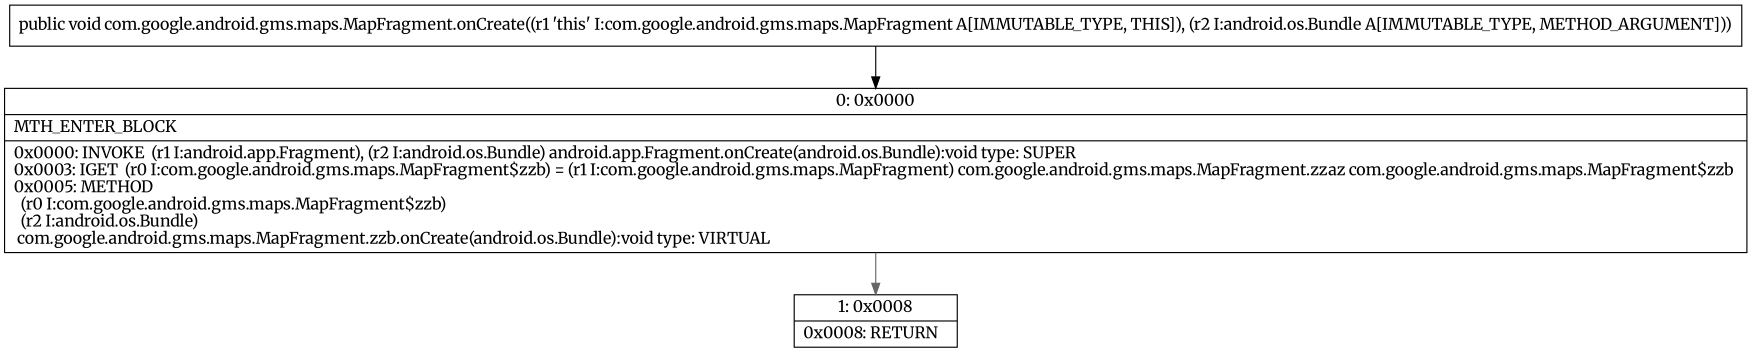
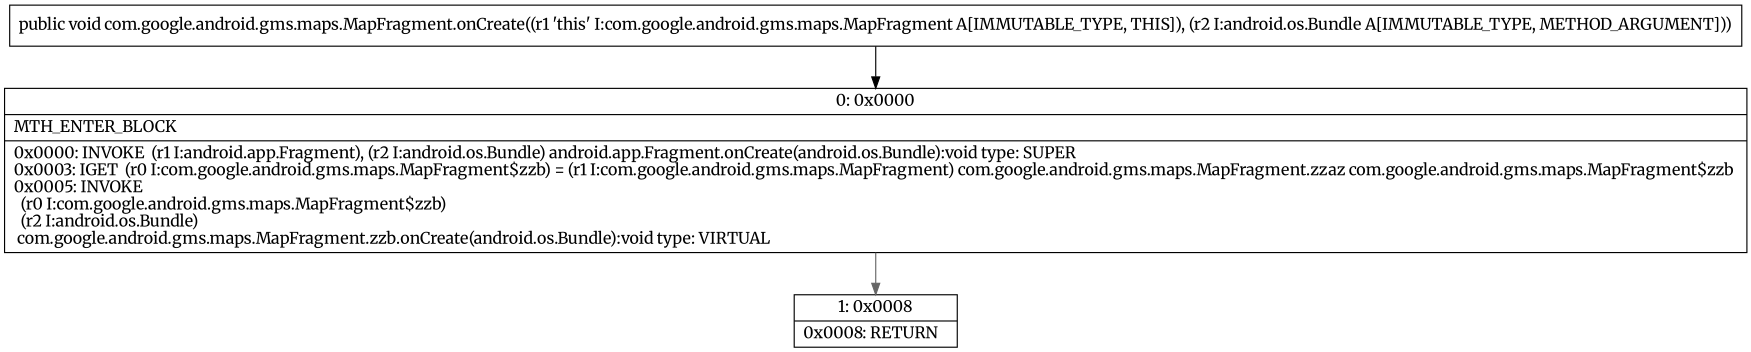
(87, 188) -> (82, 188)
